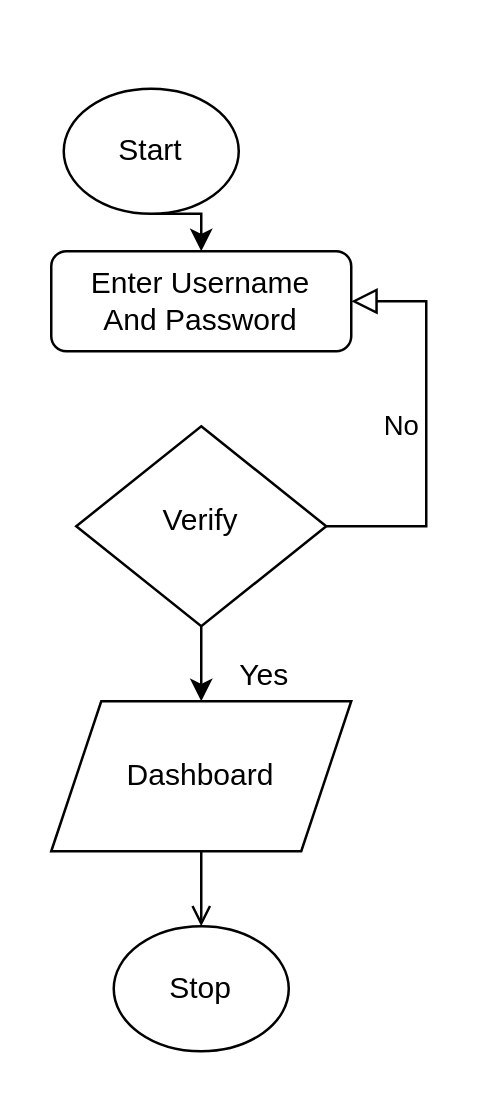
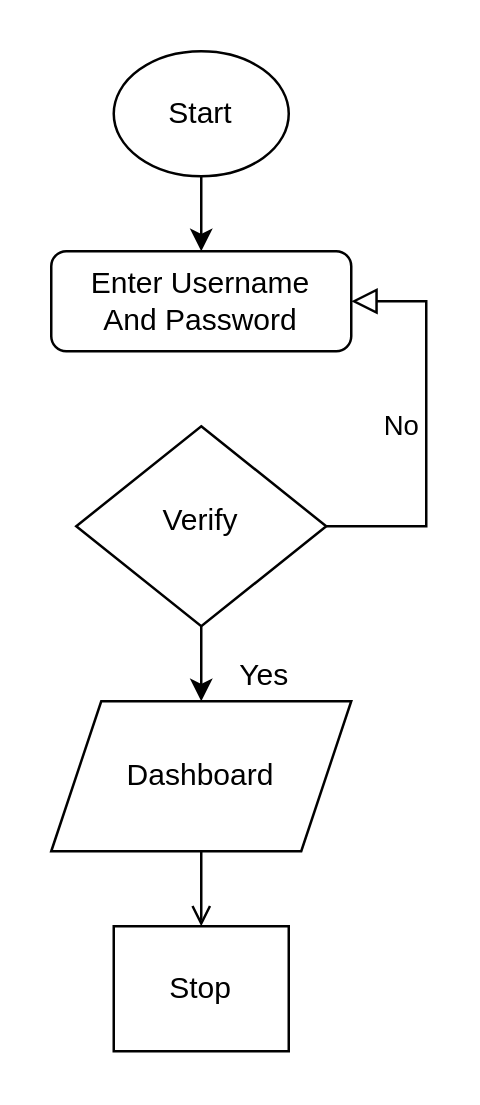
(151, 151) -> (201, 114)
(201, 989) -> (201, 989)
